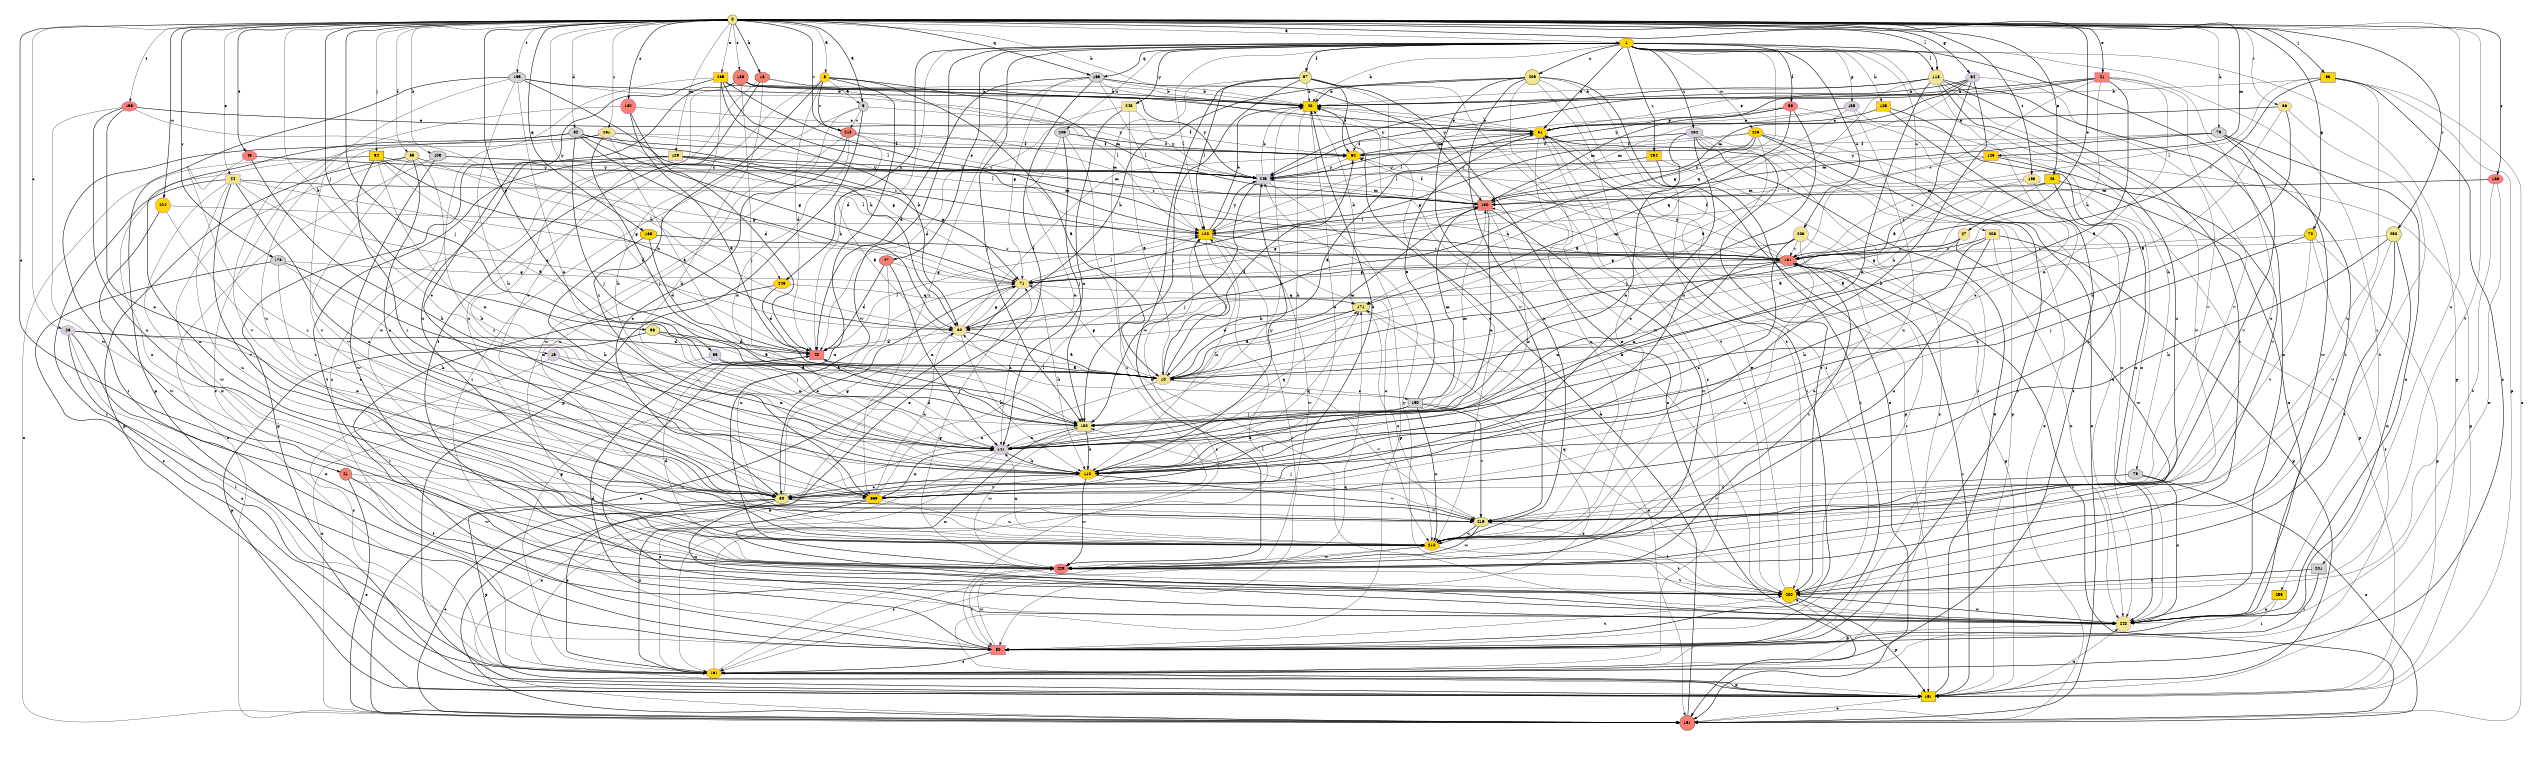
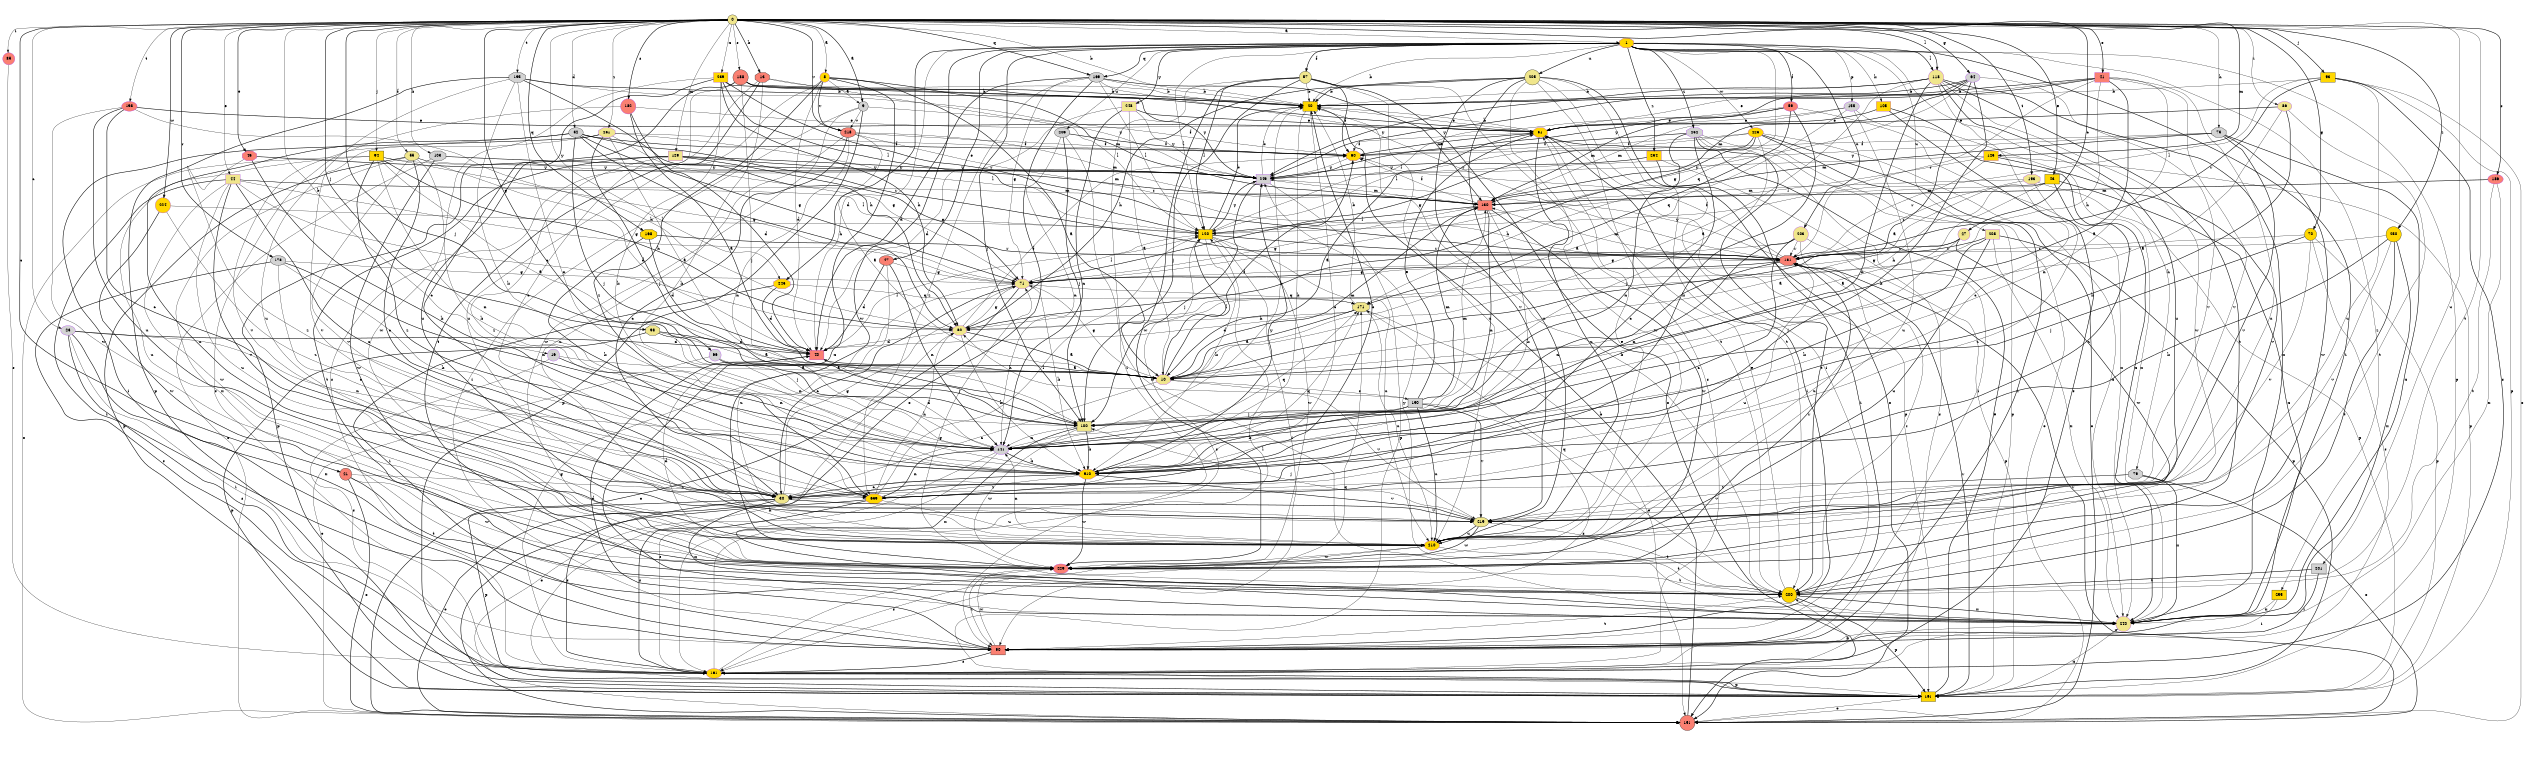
none -> (9, 59)
(1588, 83) -> (1333, 124)
(2394, 234) -> (2394, 234)
(1609, 374) -> (1609, 374)
(1087, 474) -> (1087, 474)
(998, 650) -> (998, 650)
